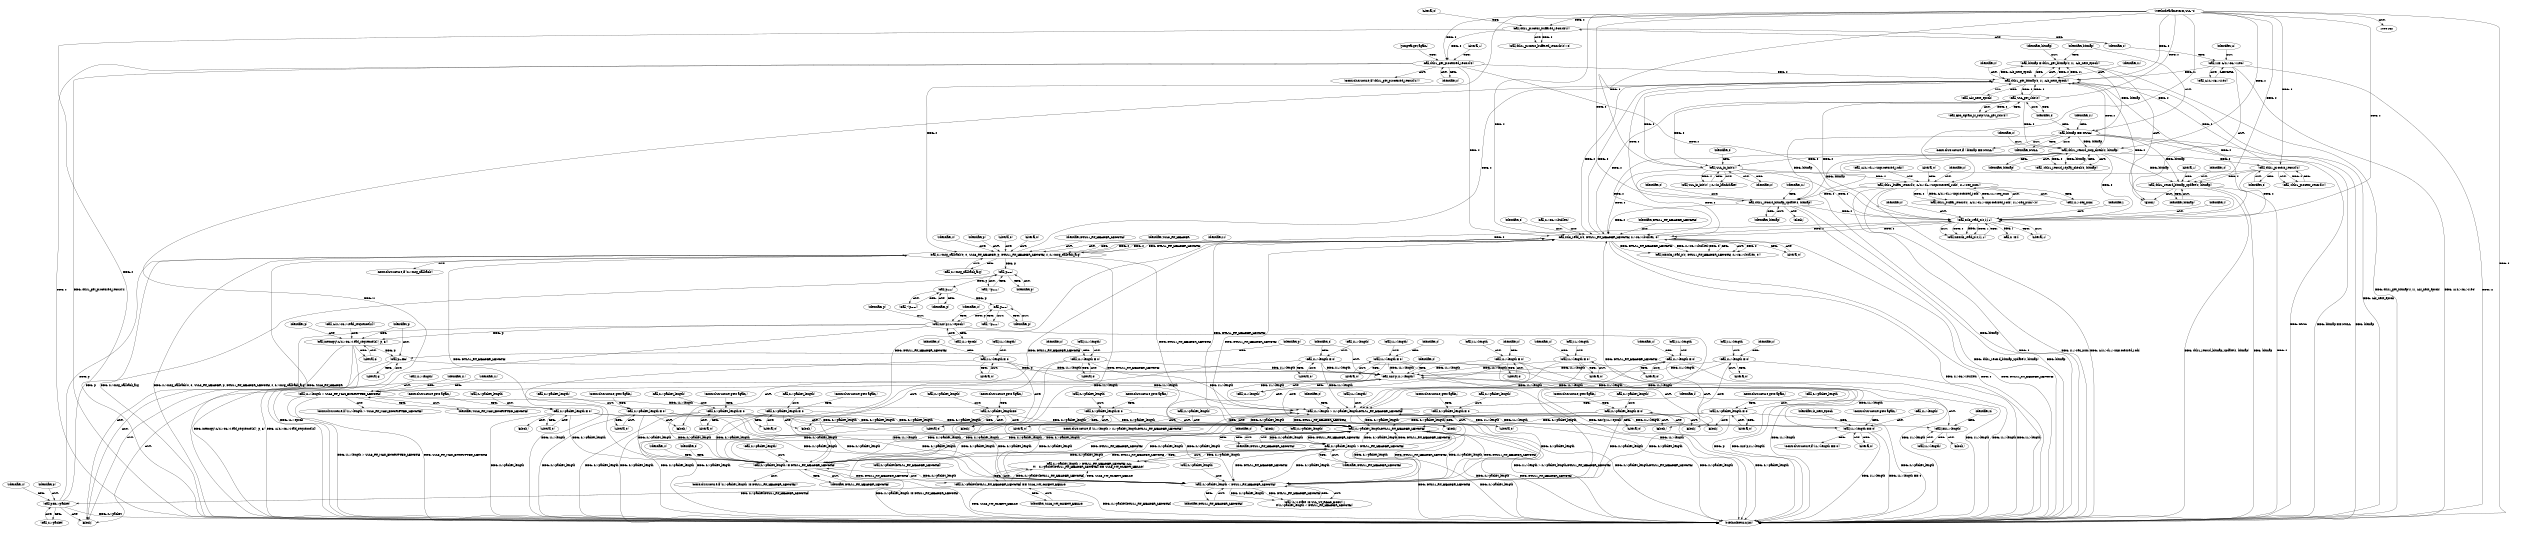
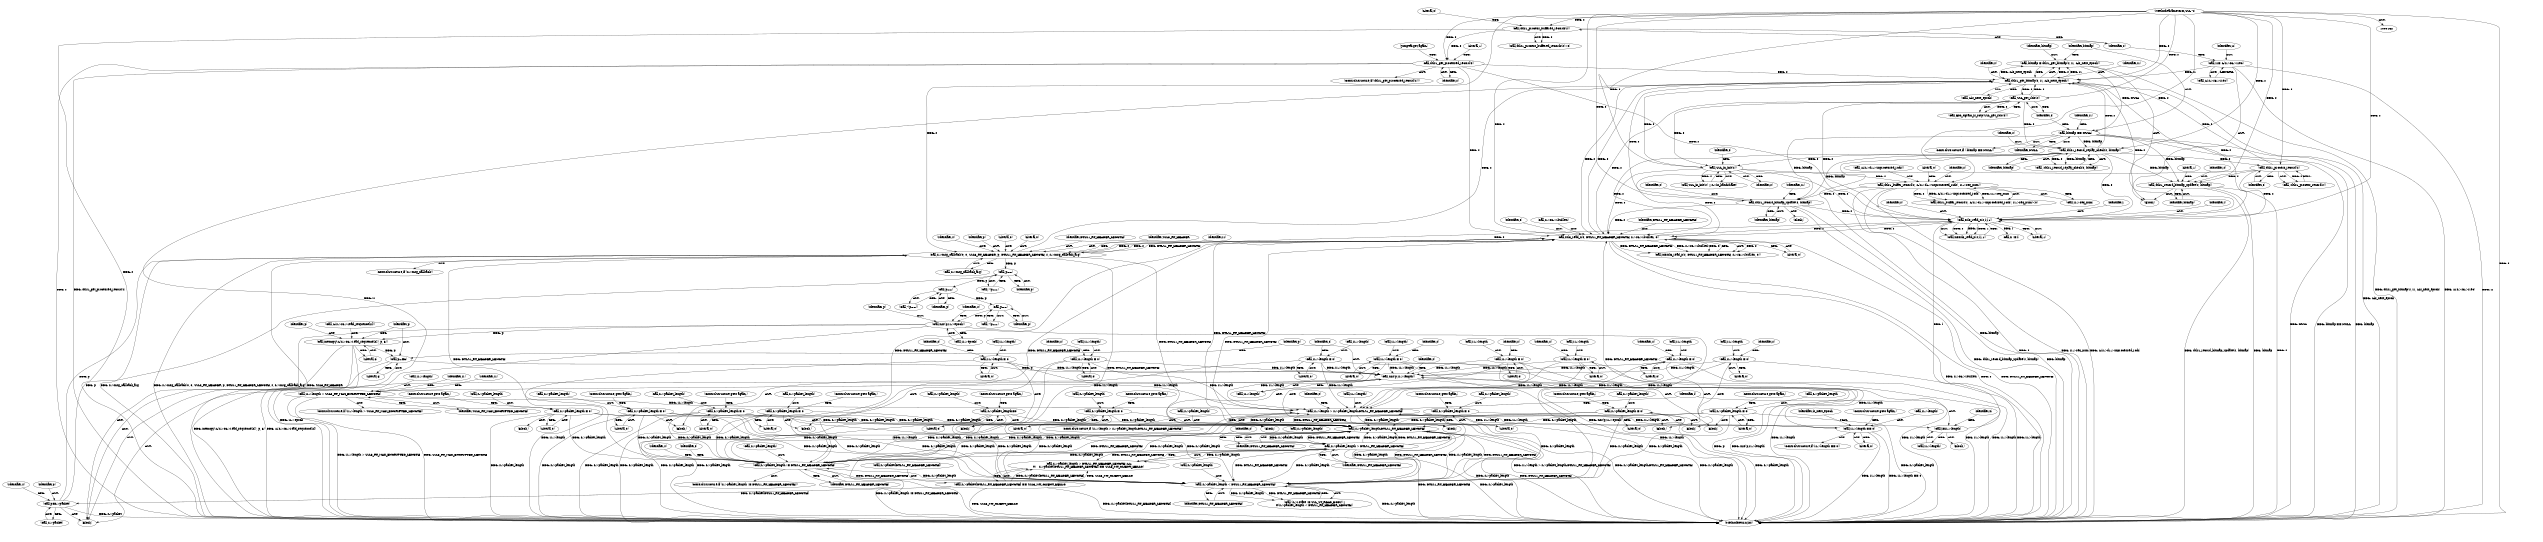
(2131, 98) -> (2131, 98)
(2090, 151) -> (2090, 151)
(2308, 177) -> (2308, 177)
none -> (1934, 362)
(1844, 420) -> (1844, 420)
(1843, 438) -> (1843, 438)
(1057, 504) -> none
none -> (1429, 517)
